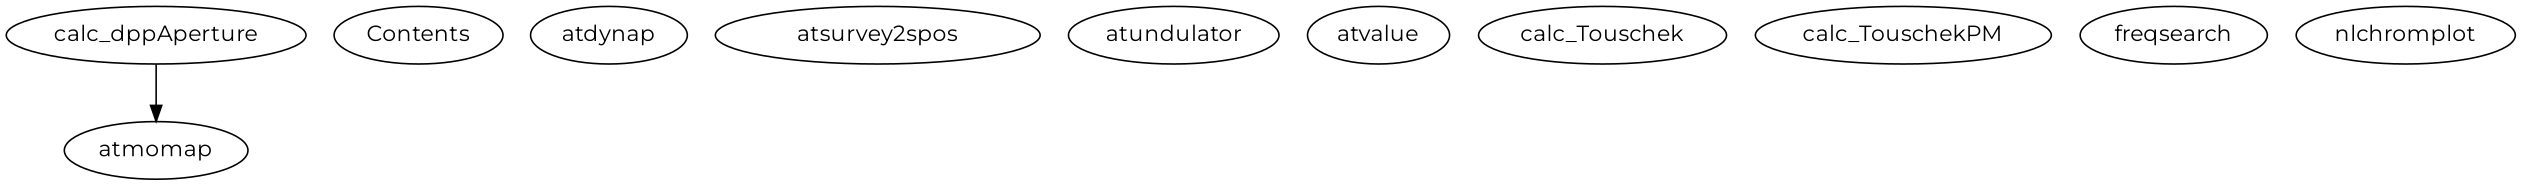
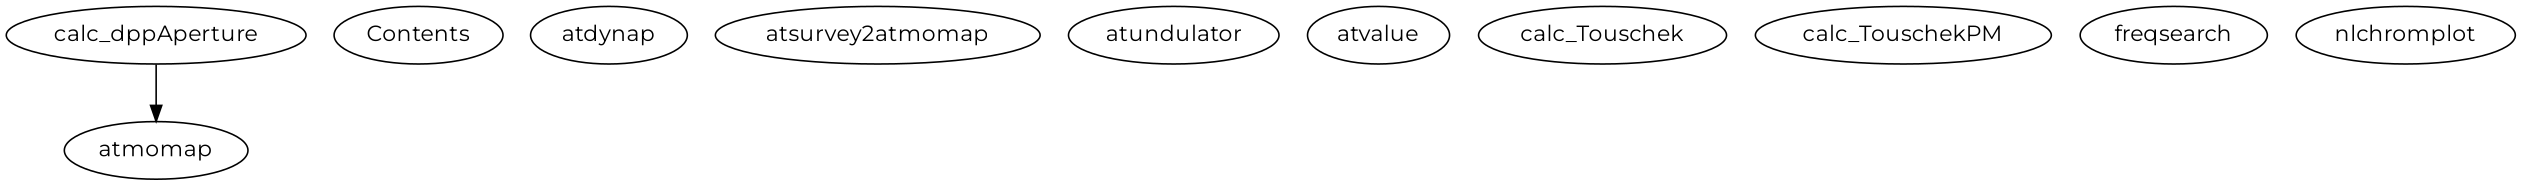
(878, 35) -> (878, 35)
